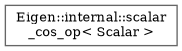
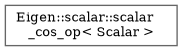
(91, 25) -> (91, 25)
